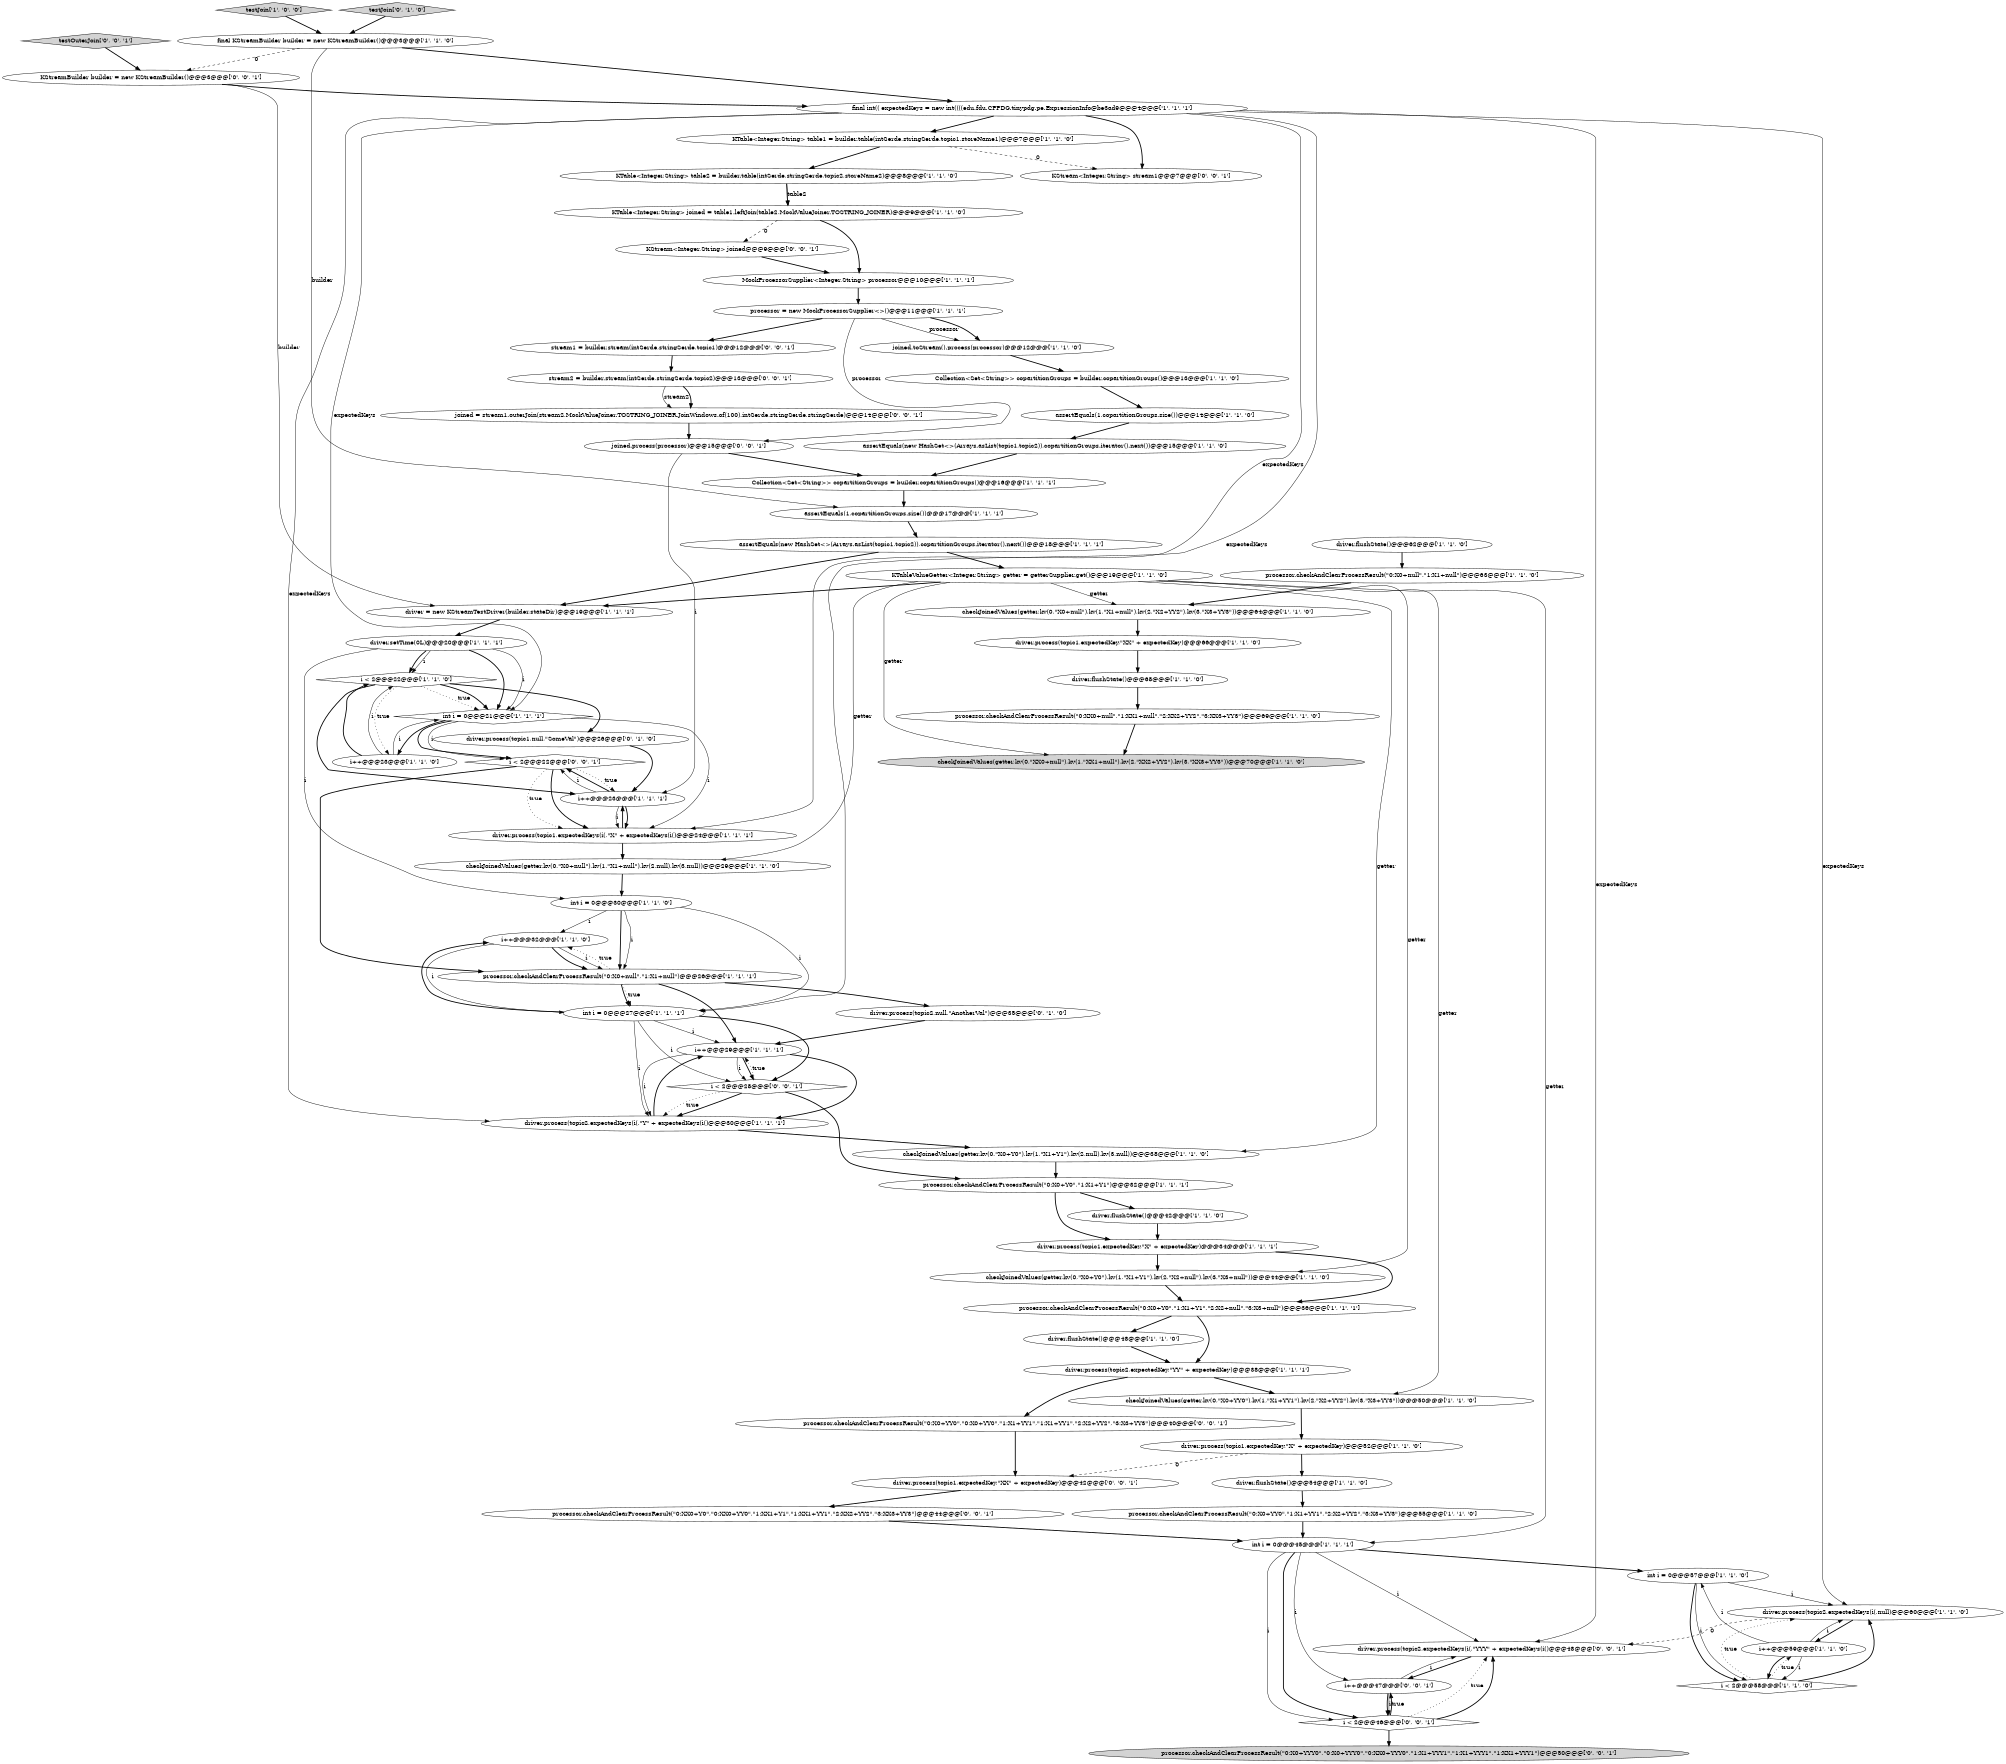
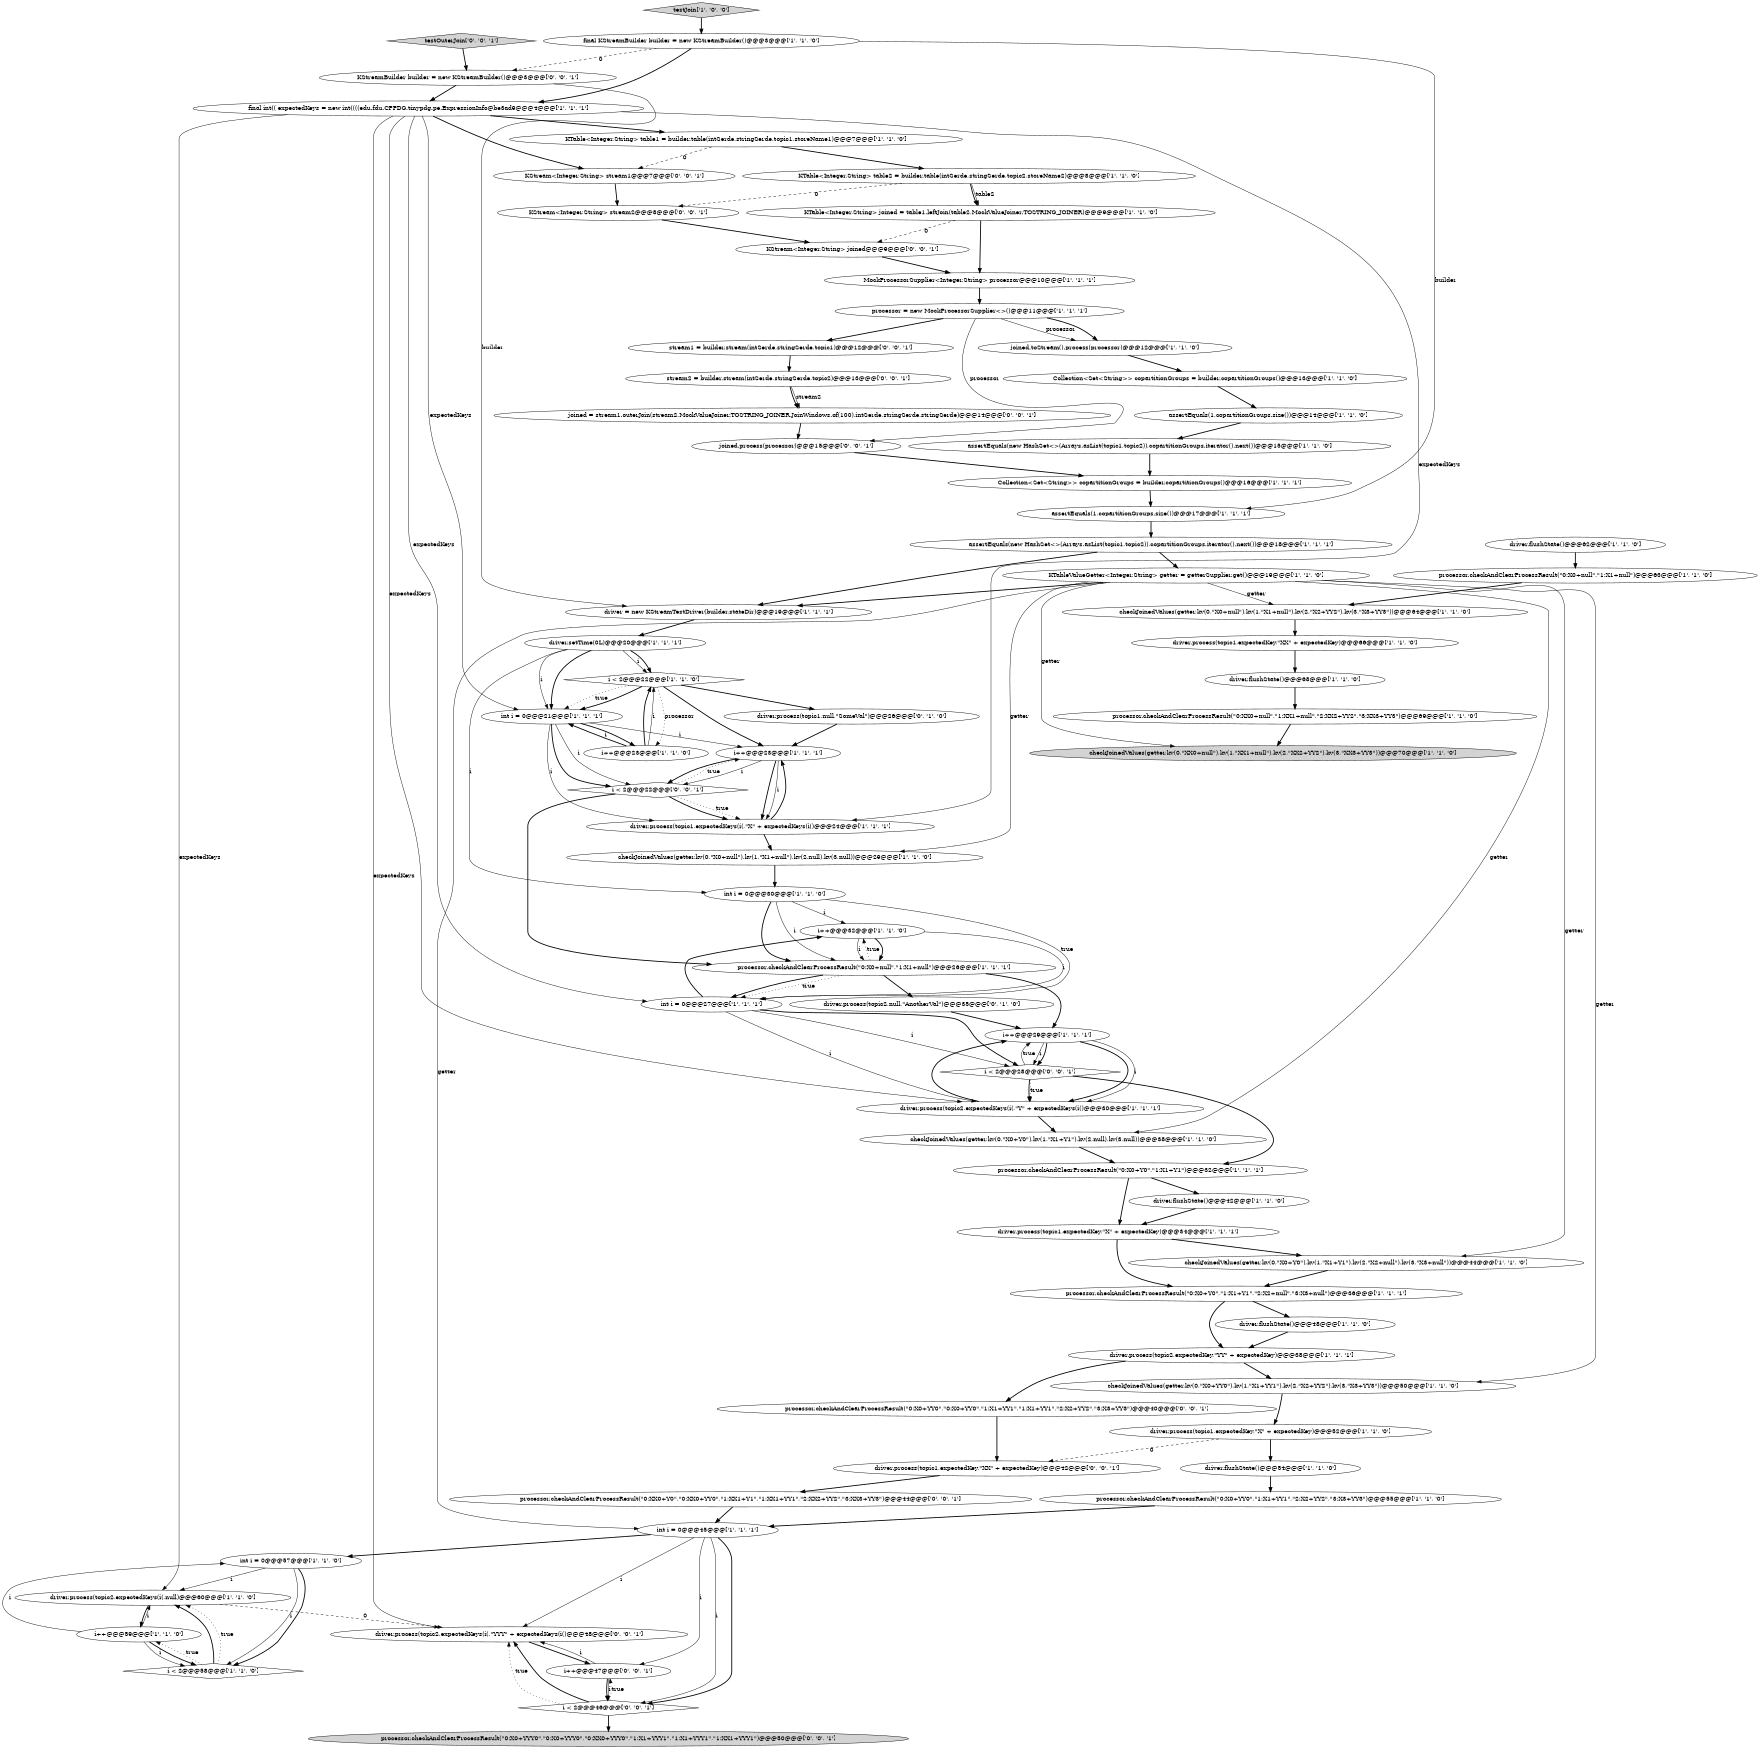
(397, 10) -> none
none -> (618, 213)
(695, 624) -> (667, 735)
(383, 717) -> (679, 717)
(493, 717) -> (552, 717)
(404, 728) -> (599, 736)
(800, 958) -> (1067, 949)
(684, 1031) -> none
(752, 1070) -> (1022, 1054)
(1392, 1706) -> (611, 1692)
